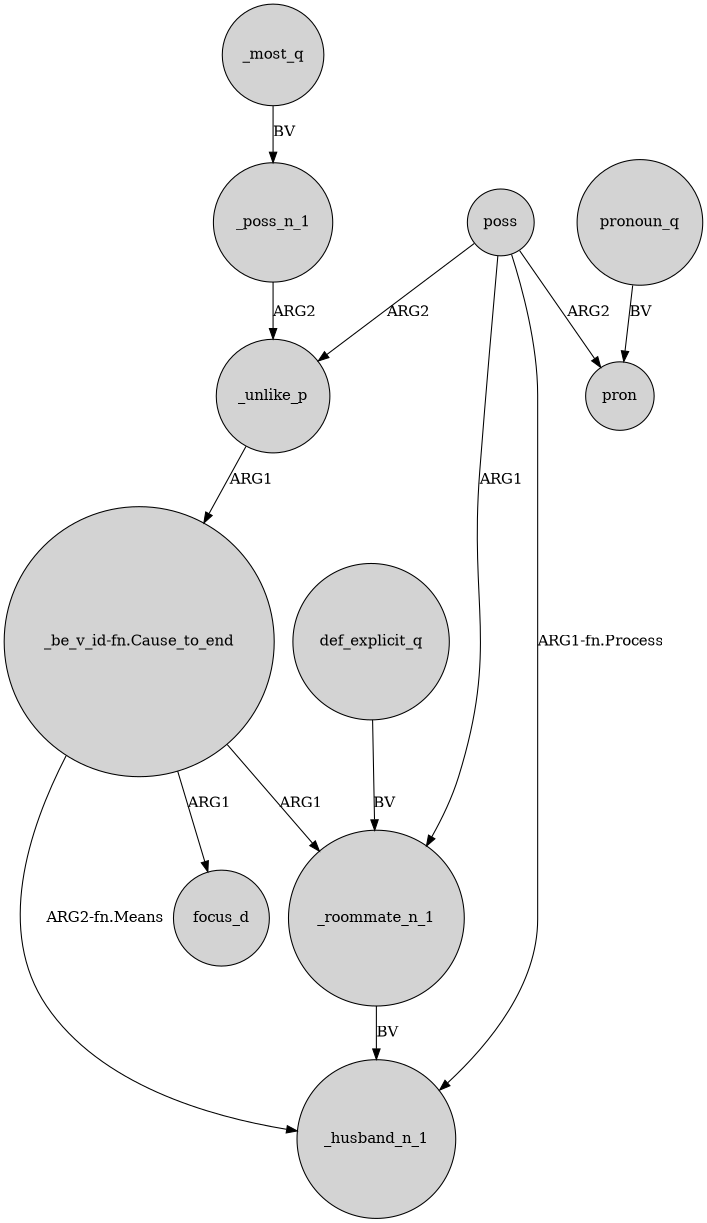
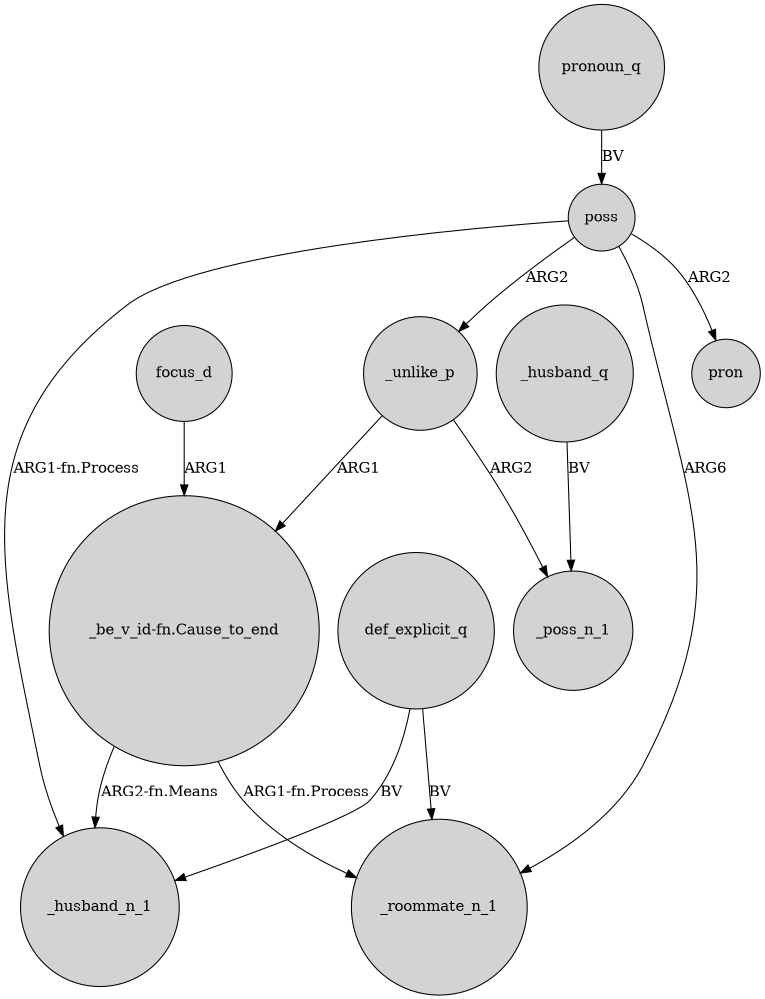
(273, 55) -> (565, 373)
(273, 305) -> (501, 492)
(629, 318) -> (602, 152)
(501, 480) -> (705, 469)
(301, 804) -> (306, 793)
(191, 816) -> (184, 453)
(376, 1027) -> (326, 824)
